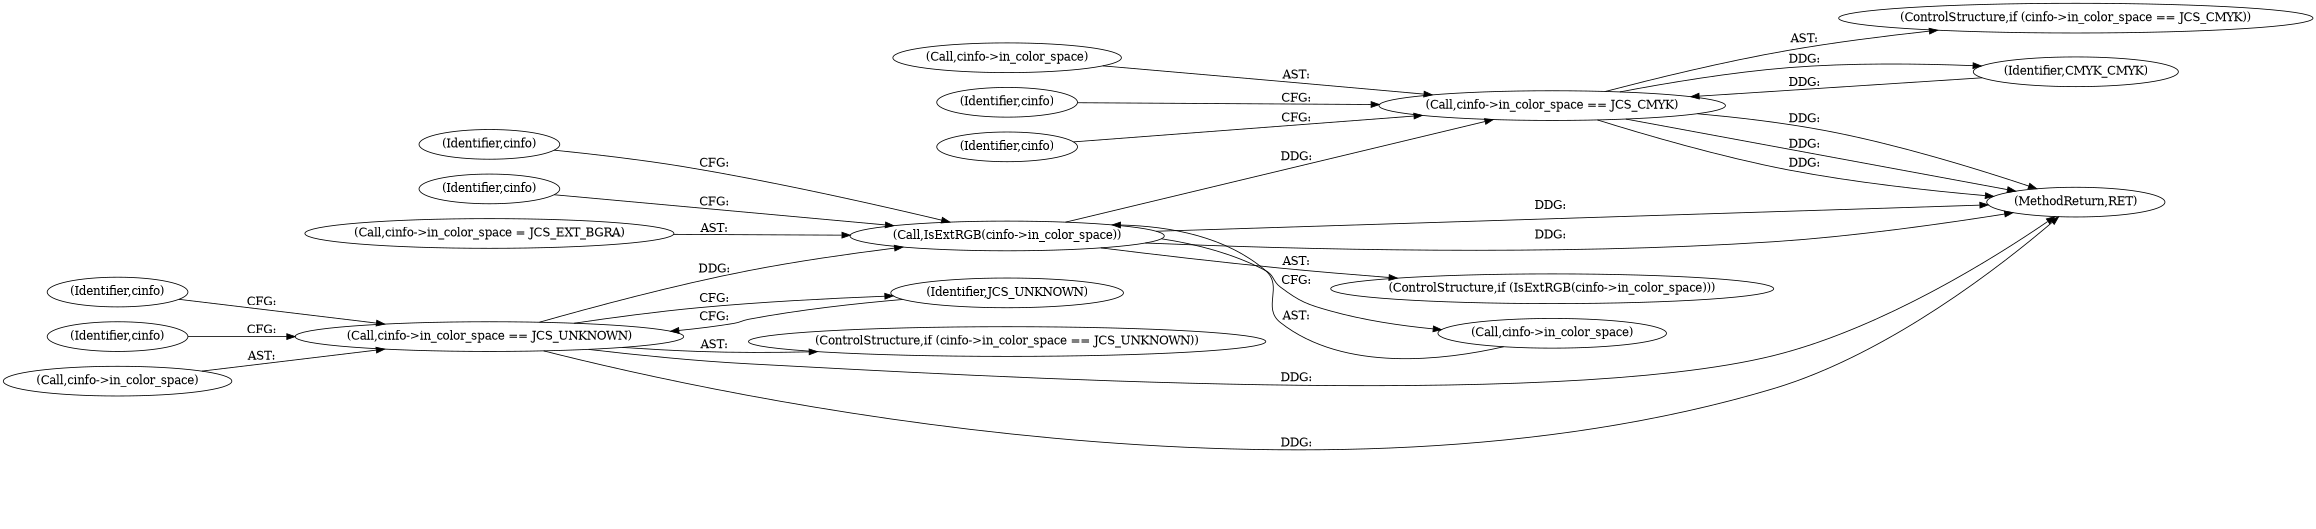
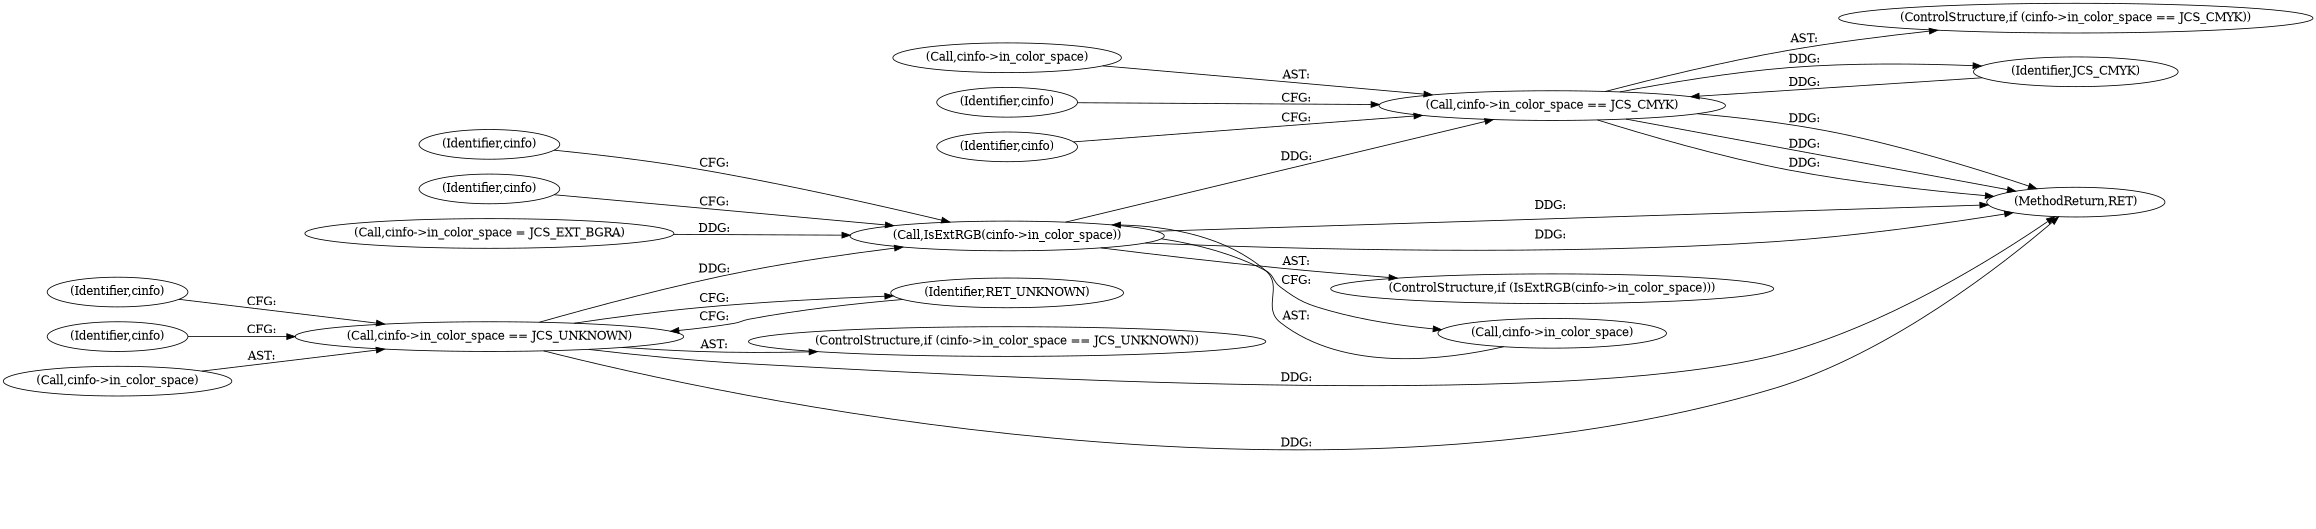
(2076, 72) -> (2076, 72)
(716, 229) -> (716, 229)
(1007, 293) -> (1007, 293)
